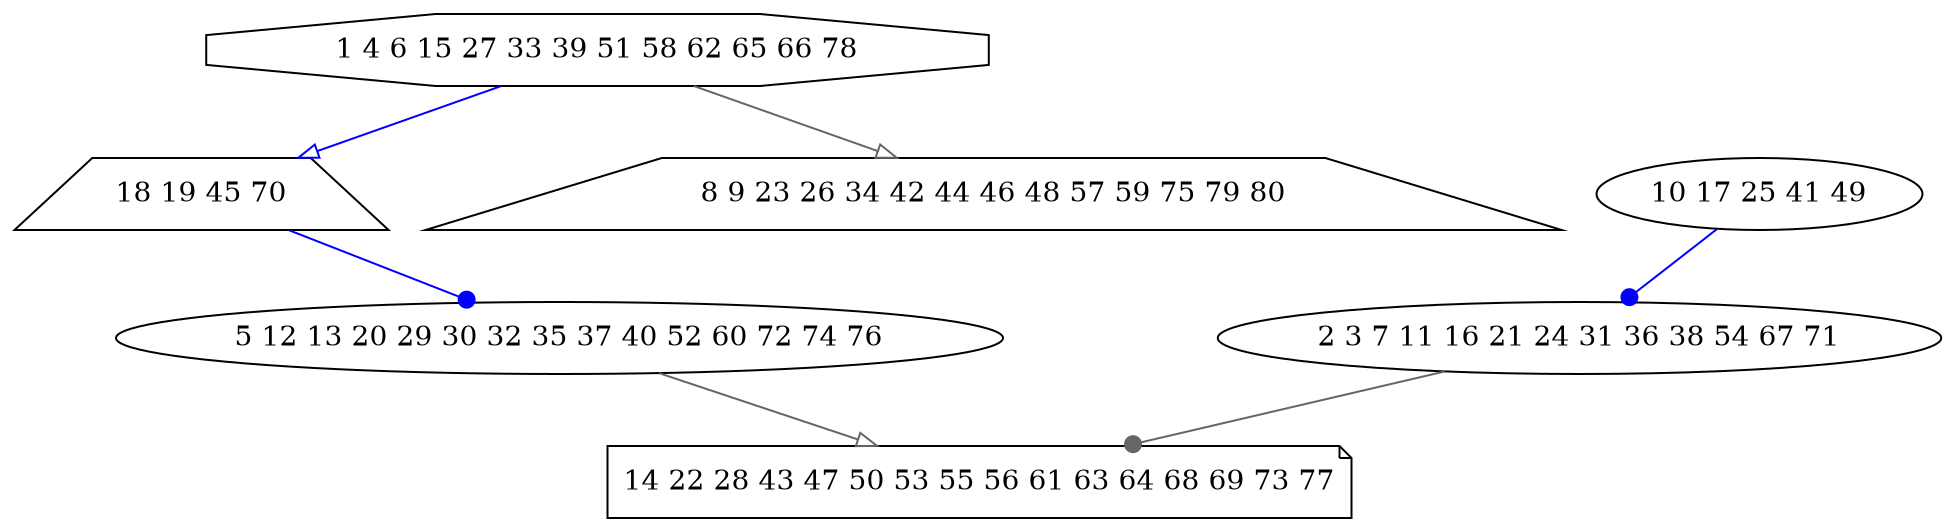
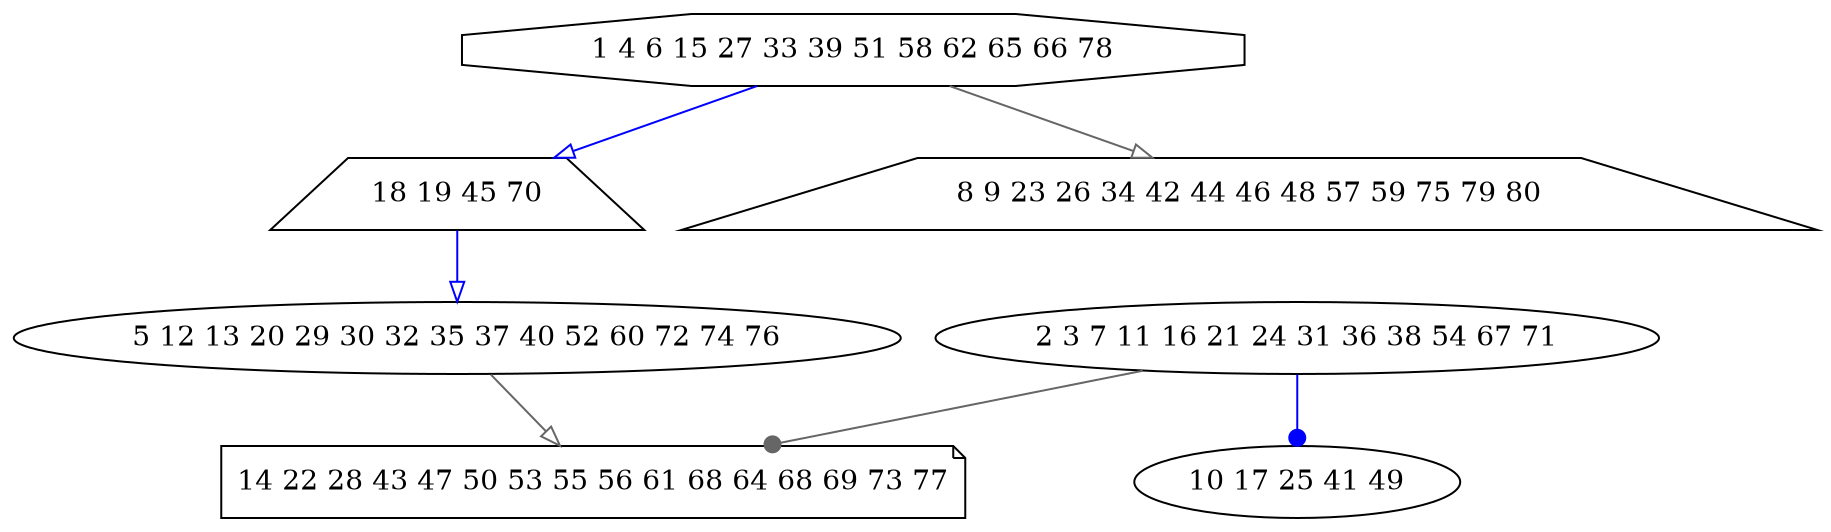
(1677, 261) -> (1297, 402)
(374, 263) -> (457, 256)
(980, 482) -> (593, 482)
